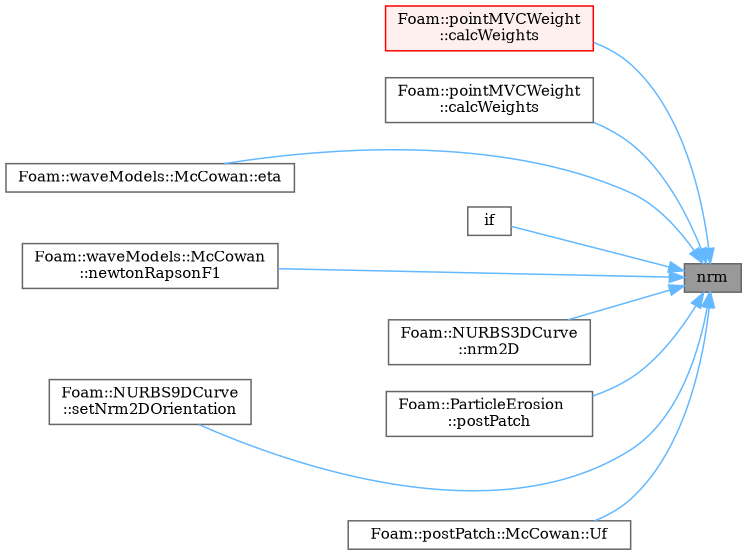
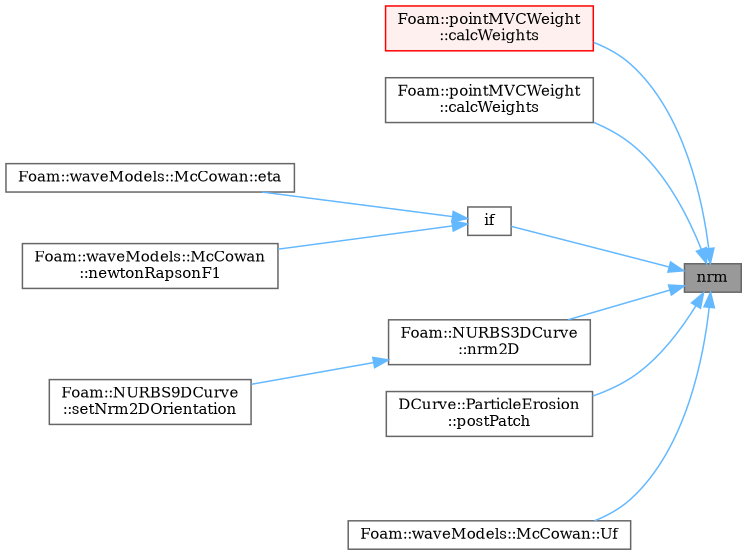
(473, 154) -> (357, 204)
(474, 273) -> (365, 238)
(489, 414) -> (489, 414)
(496, 489) -> (313, 373)
(489, 535) -> (489, 535)
